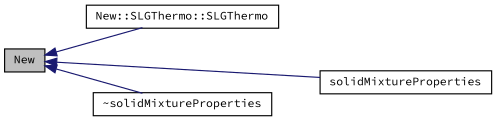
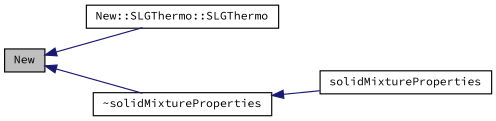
(188, 70) -> (302, 93)
